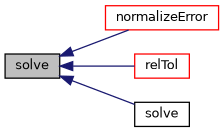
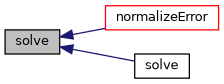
(162, 66) -> none
